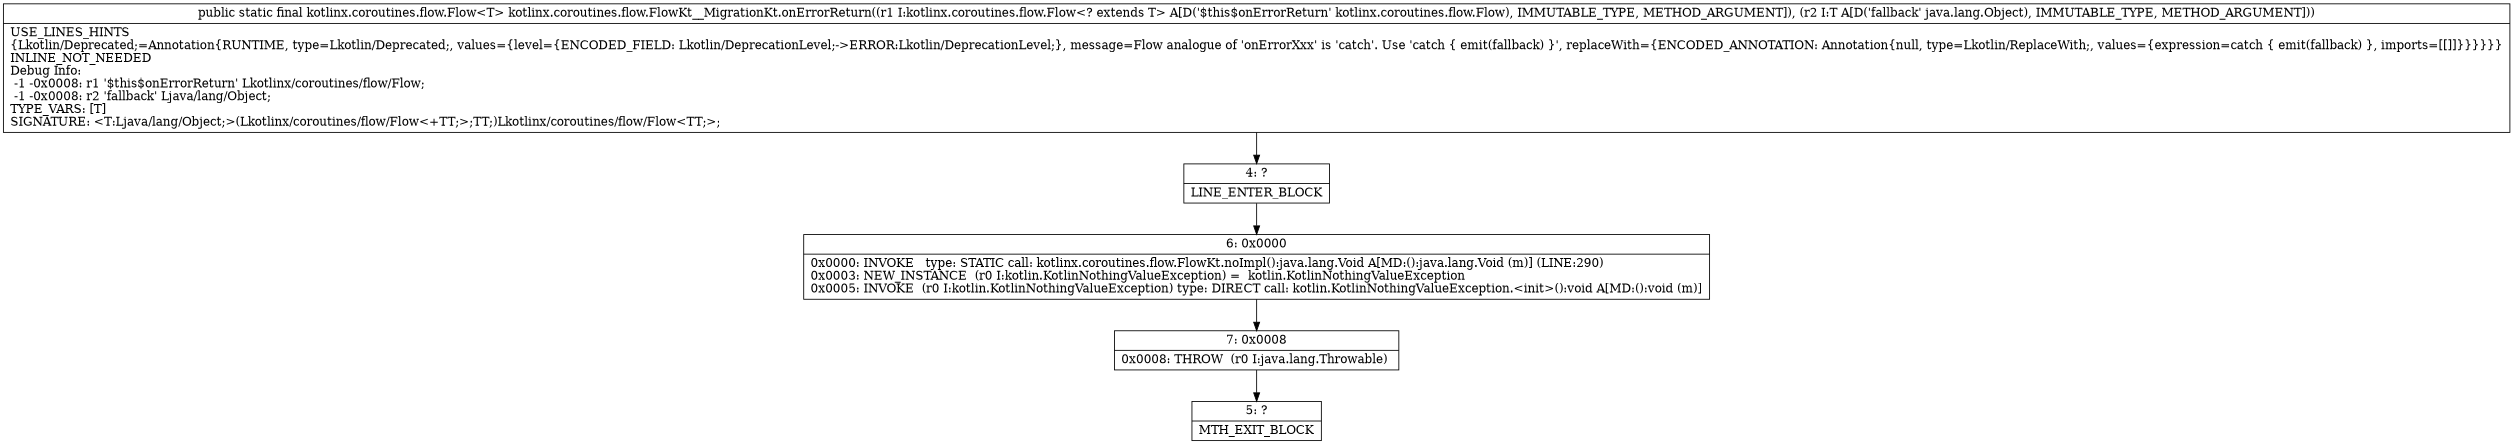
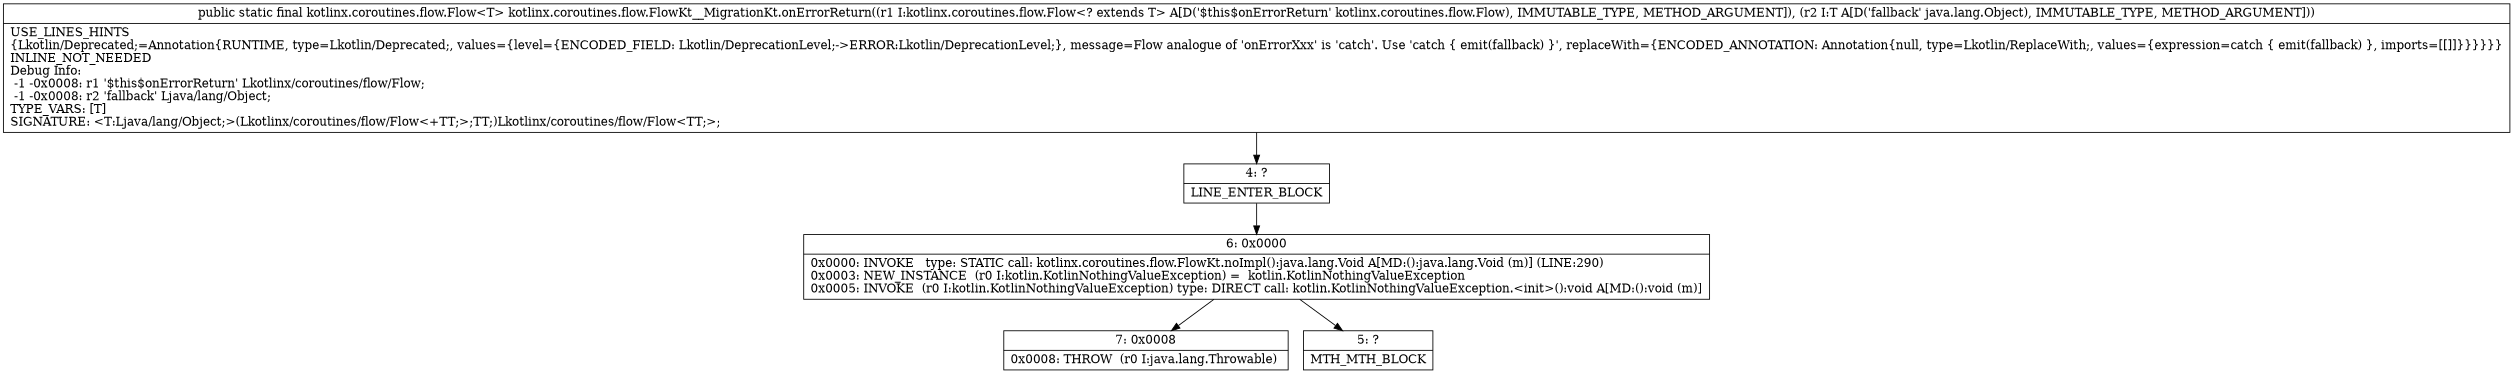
(1257, 381) -> (1318, 312)
(1257, 430) -> (1368, 360)
